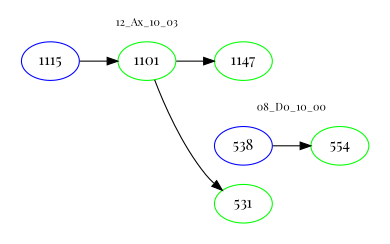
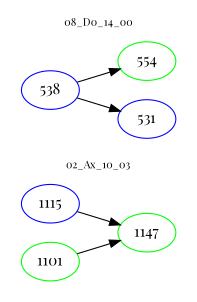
(147, 23) -> (99, 166)
(93, 61) -> (94, 217)
(292, 108) -> (99, 23)
(179, 134) -> (94, 103)
(243, 204) -> (147, 119)
